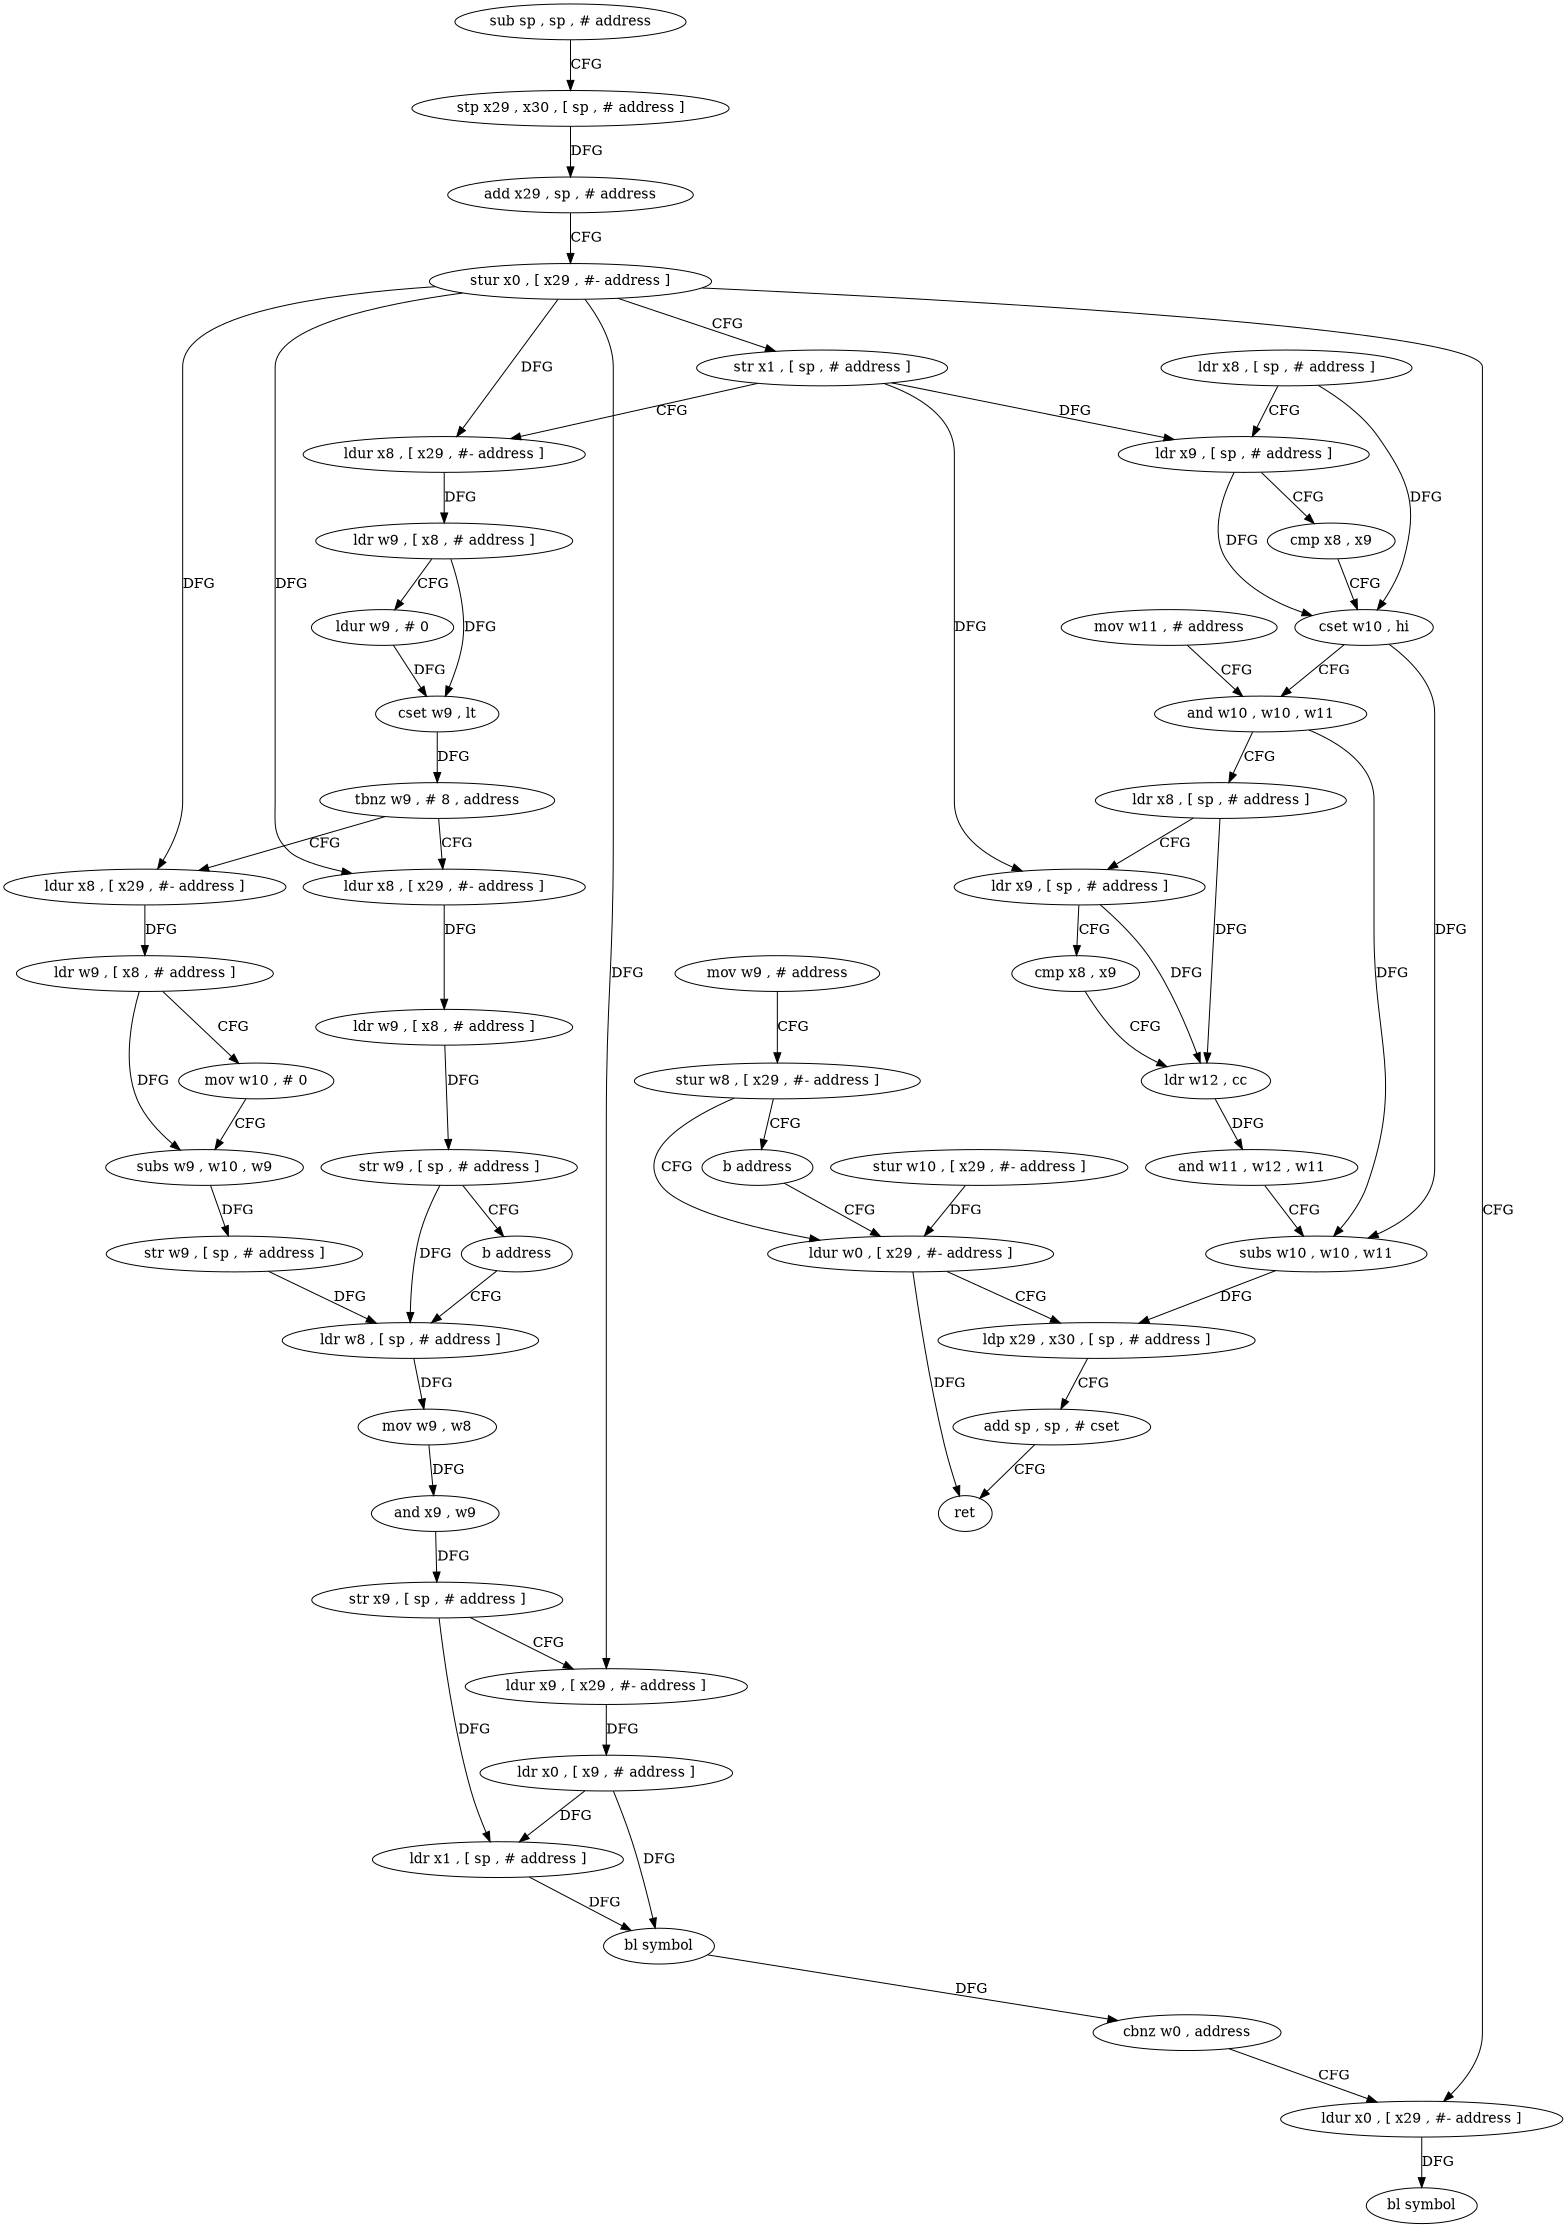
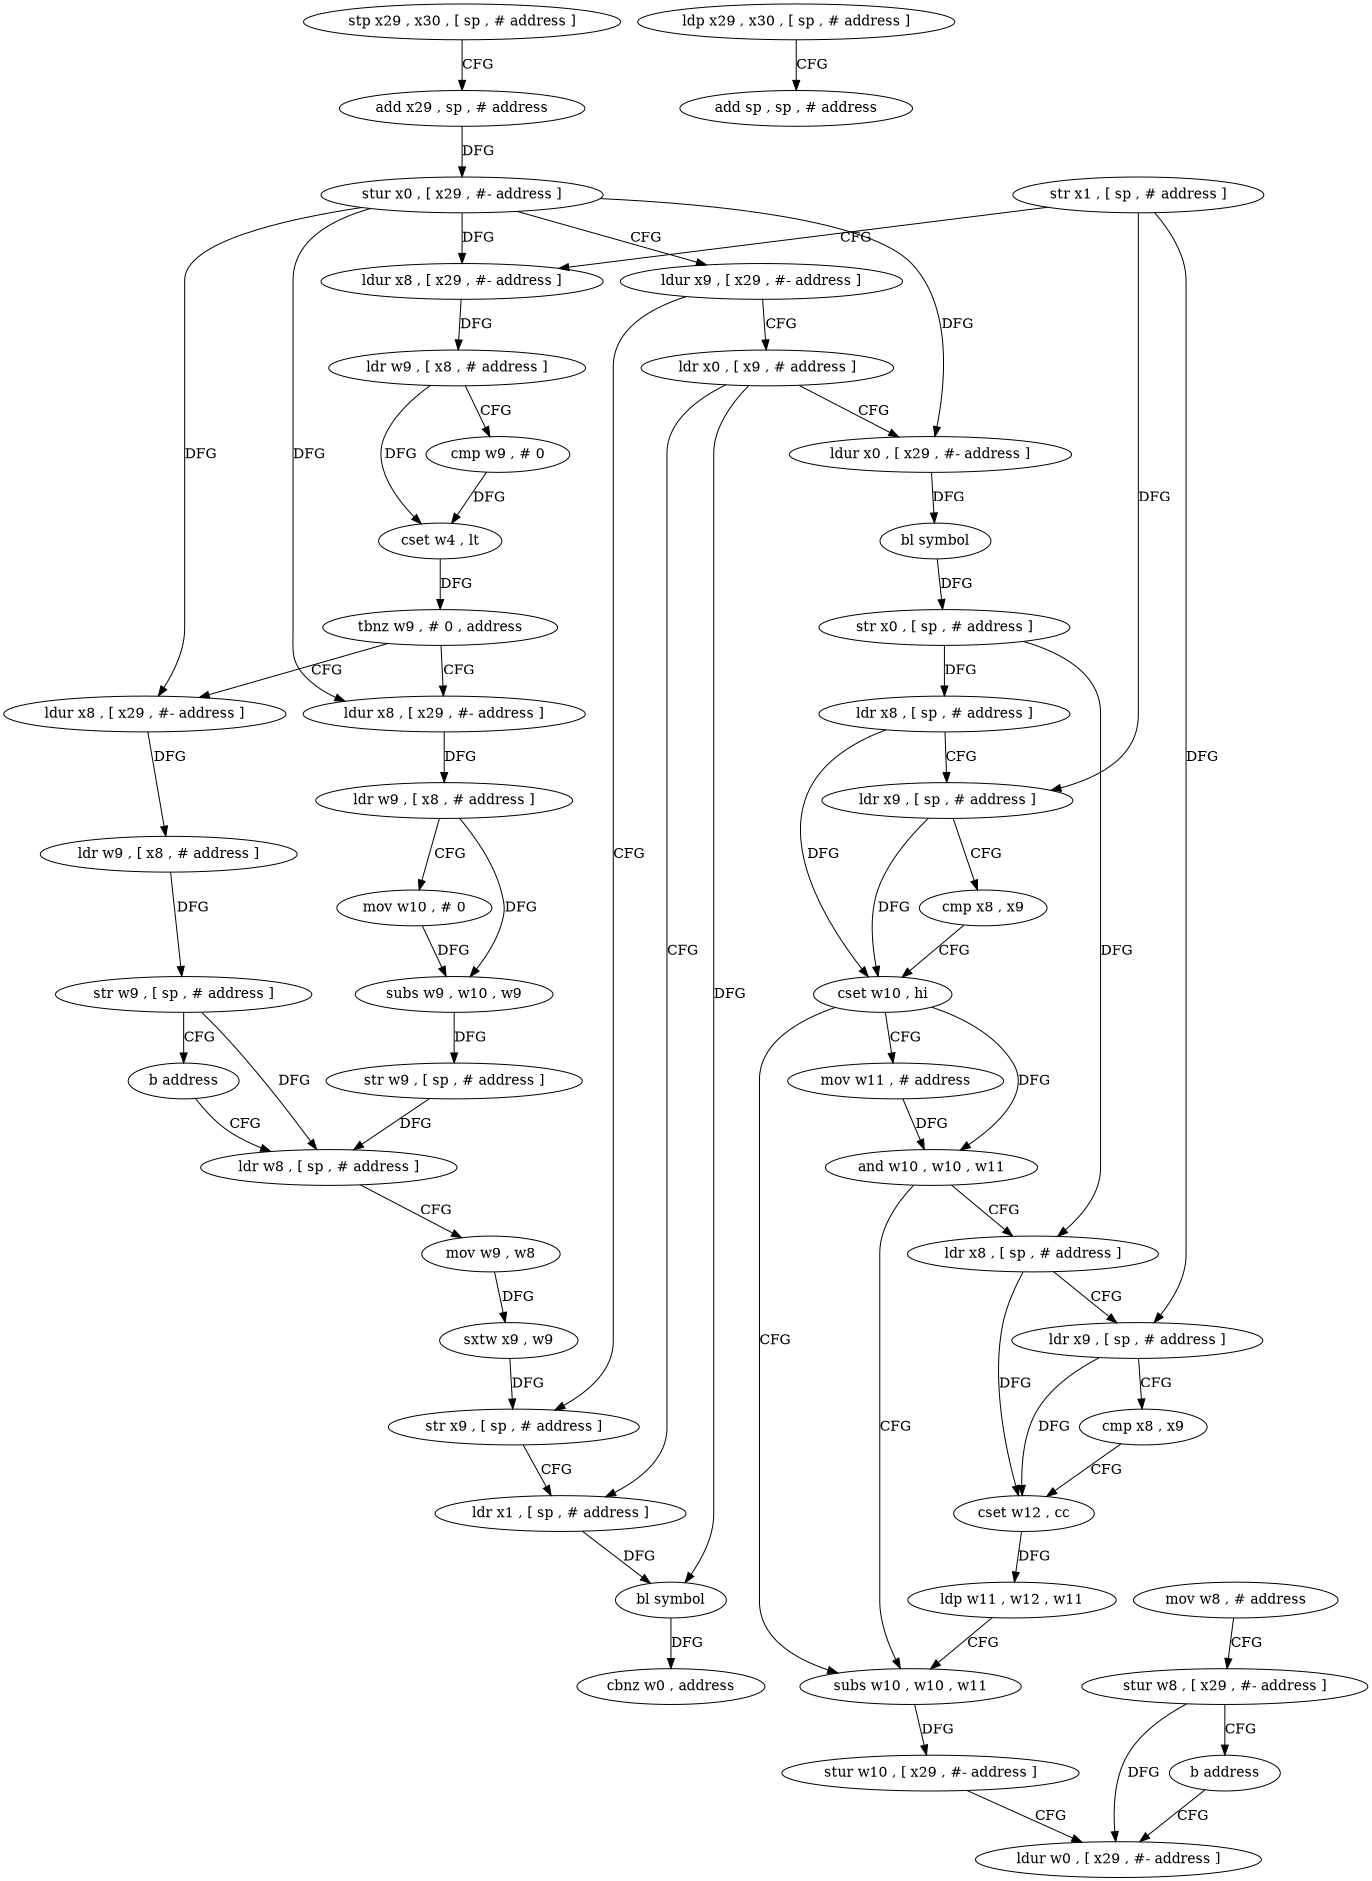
(571, 22) -> none
(587, 152) -> (478, 65)
(586, 238) -> (479, 152)
(692, 323) -> none
(383, 627) -> (498, 454)
none -> (944, 627)
(1237, 671) -> (932, 1124)
(1334, 671) -> (1034, 1081)
(437, 714) -> (440, 541)
(437, 801) -> (440, 627)
(1451, 930) -> (775, 1341)
(628, 974) -> (646, 238)
(777, 974) -> (1236, 1600)
(1392, 974) -> (896, 1427)
none -> (888, 1033)
(1206, 1081) -> (1024, 1514)
(250, 1124) -> (454, 951)
(677, 1167) -> (1144, 1773)
(1252, 1167) -> (1012, 1600)
(966, 1211) -> (1051, 1816)
(1498, 1211) -> (958, 325)
(999, 1295) -> none
(1212, 1295) -> (919, 1725)
(437, 1384) -> (436, 1211)
(1052, 1427) -> (796, 108)
(435, 1514) -> (509, 1341)
(965, 1514) -> none
(517, 1641) -> (613, 842)
(475, 1730) -> (557, 1470)
(623, 1730) -> (781, 325)
(576, 1816) -> (683, 951)
(1298, 2074) -> (844, 409)
